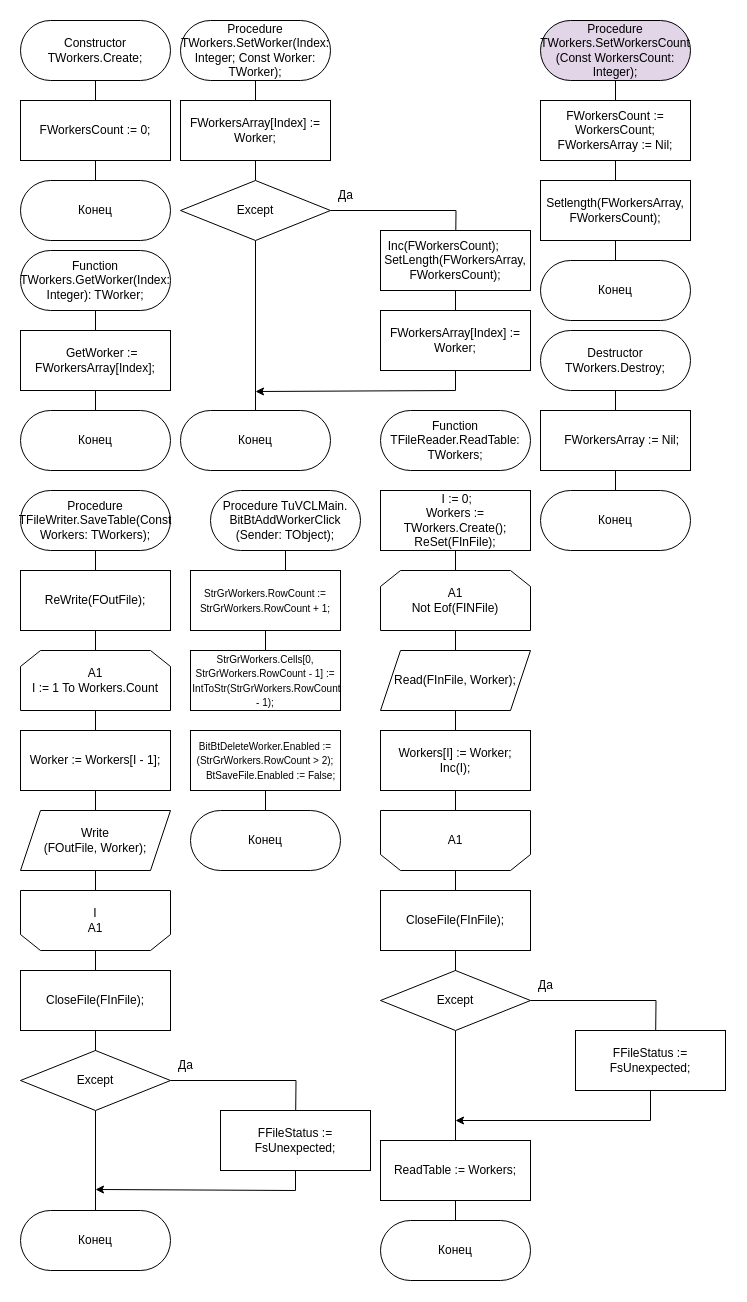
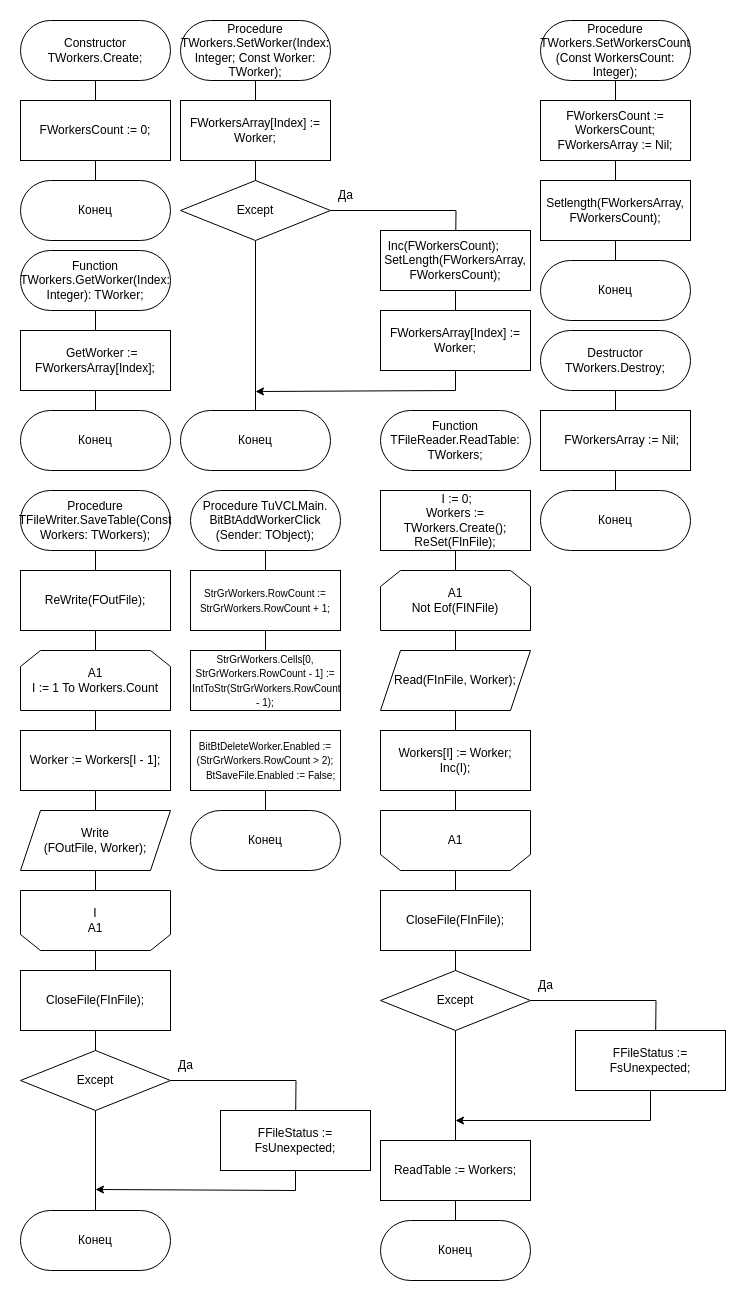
(616, 51) -> (616, 51)
(286, 521) -> (266, 521)
